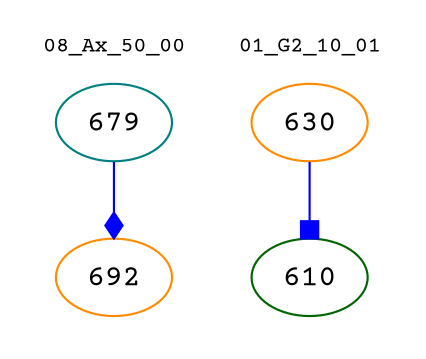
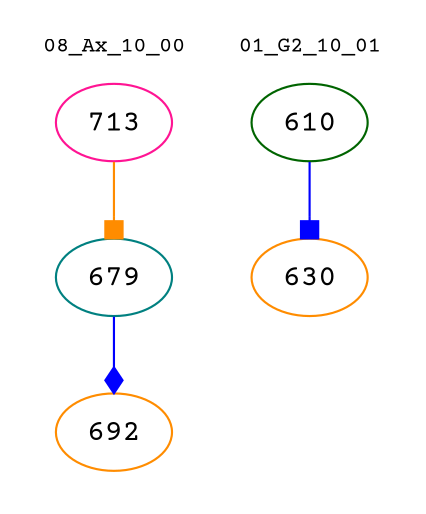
(115, 46) -> (115, 46)
none -> (114, 123)
(310, 189) -> (310, 189)
